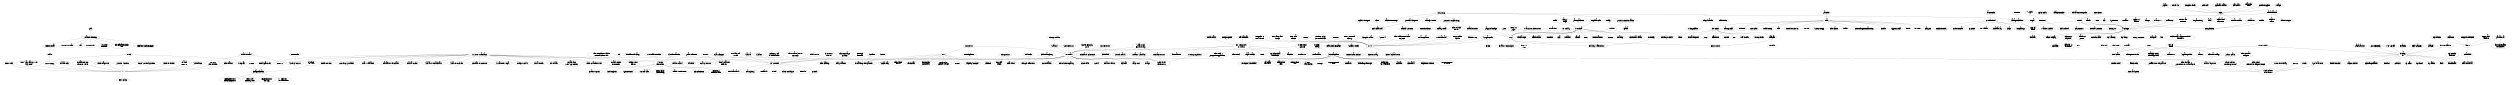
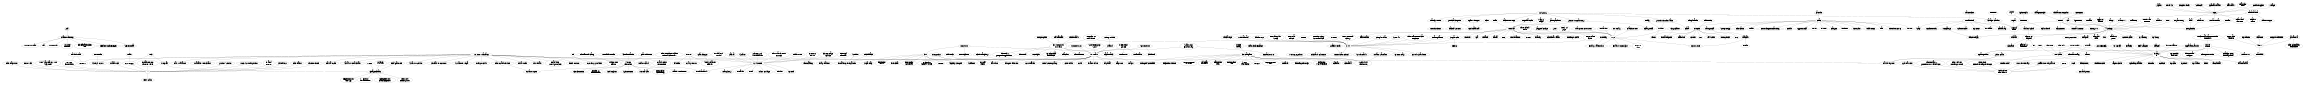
none -> (2096, 37)
(2360, 46) -> (2192, 46)
(883, 55) -> (868, 55)
(1262, 55) -> (1035, 55)
